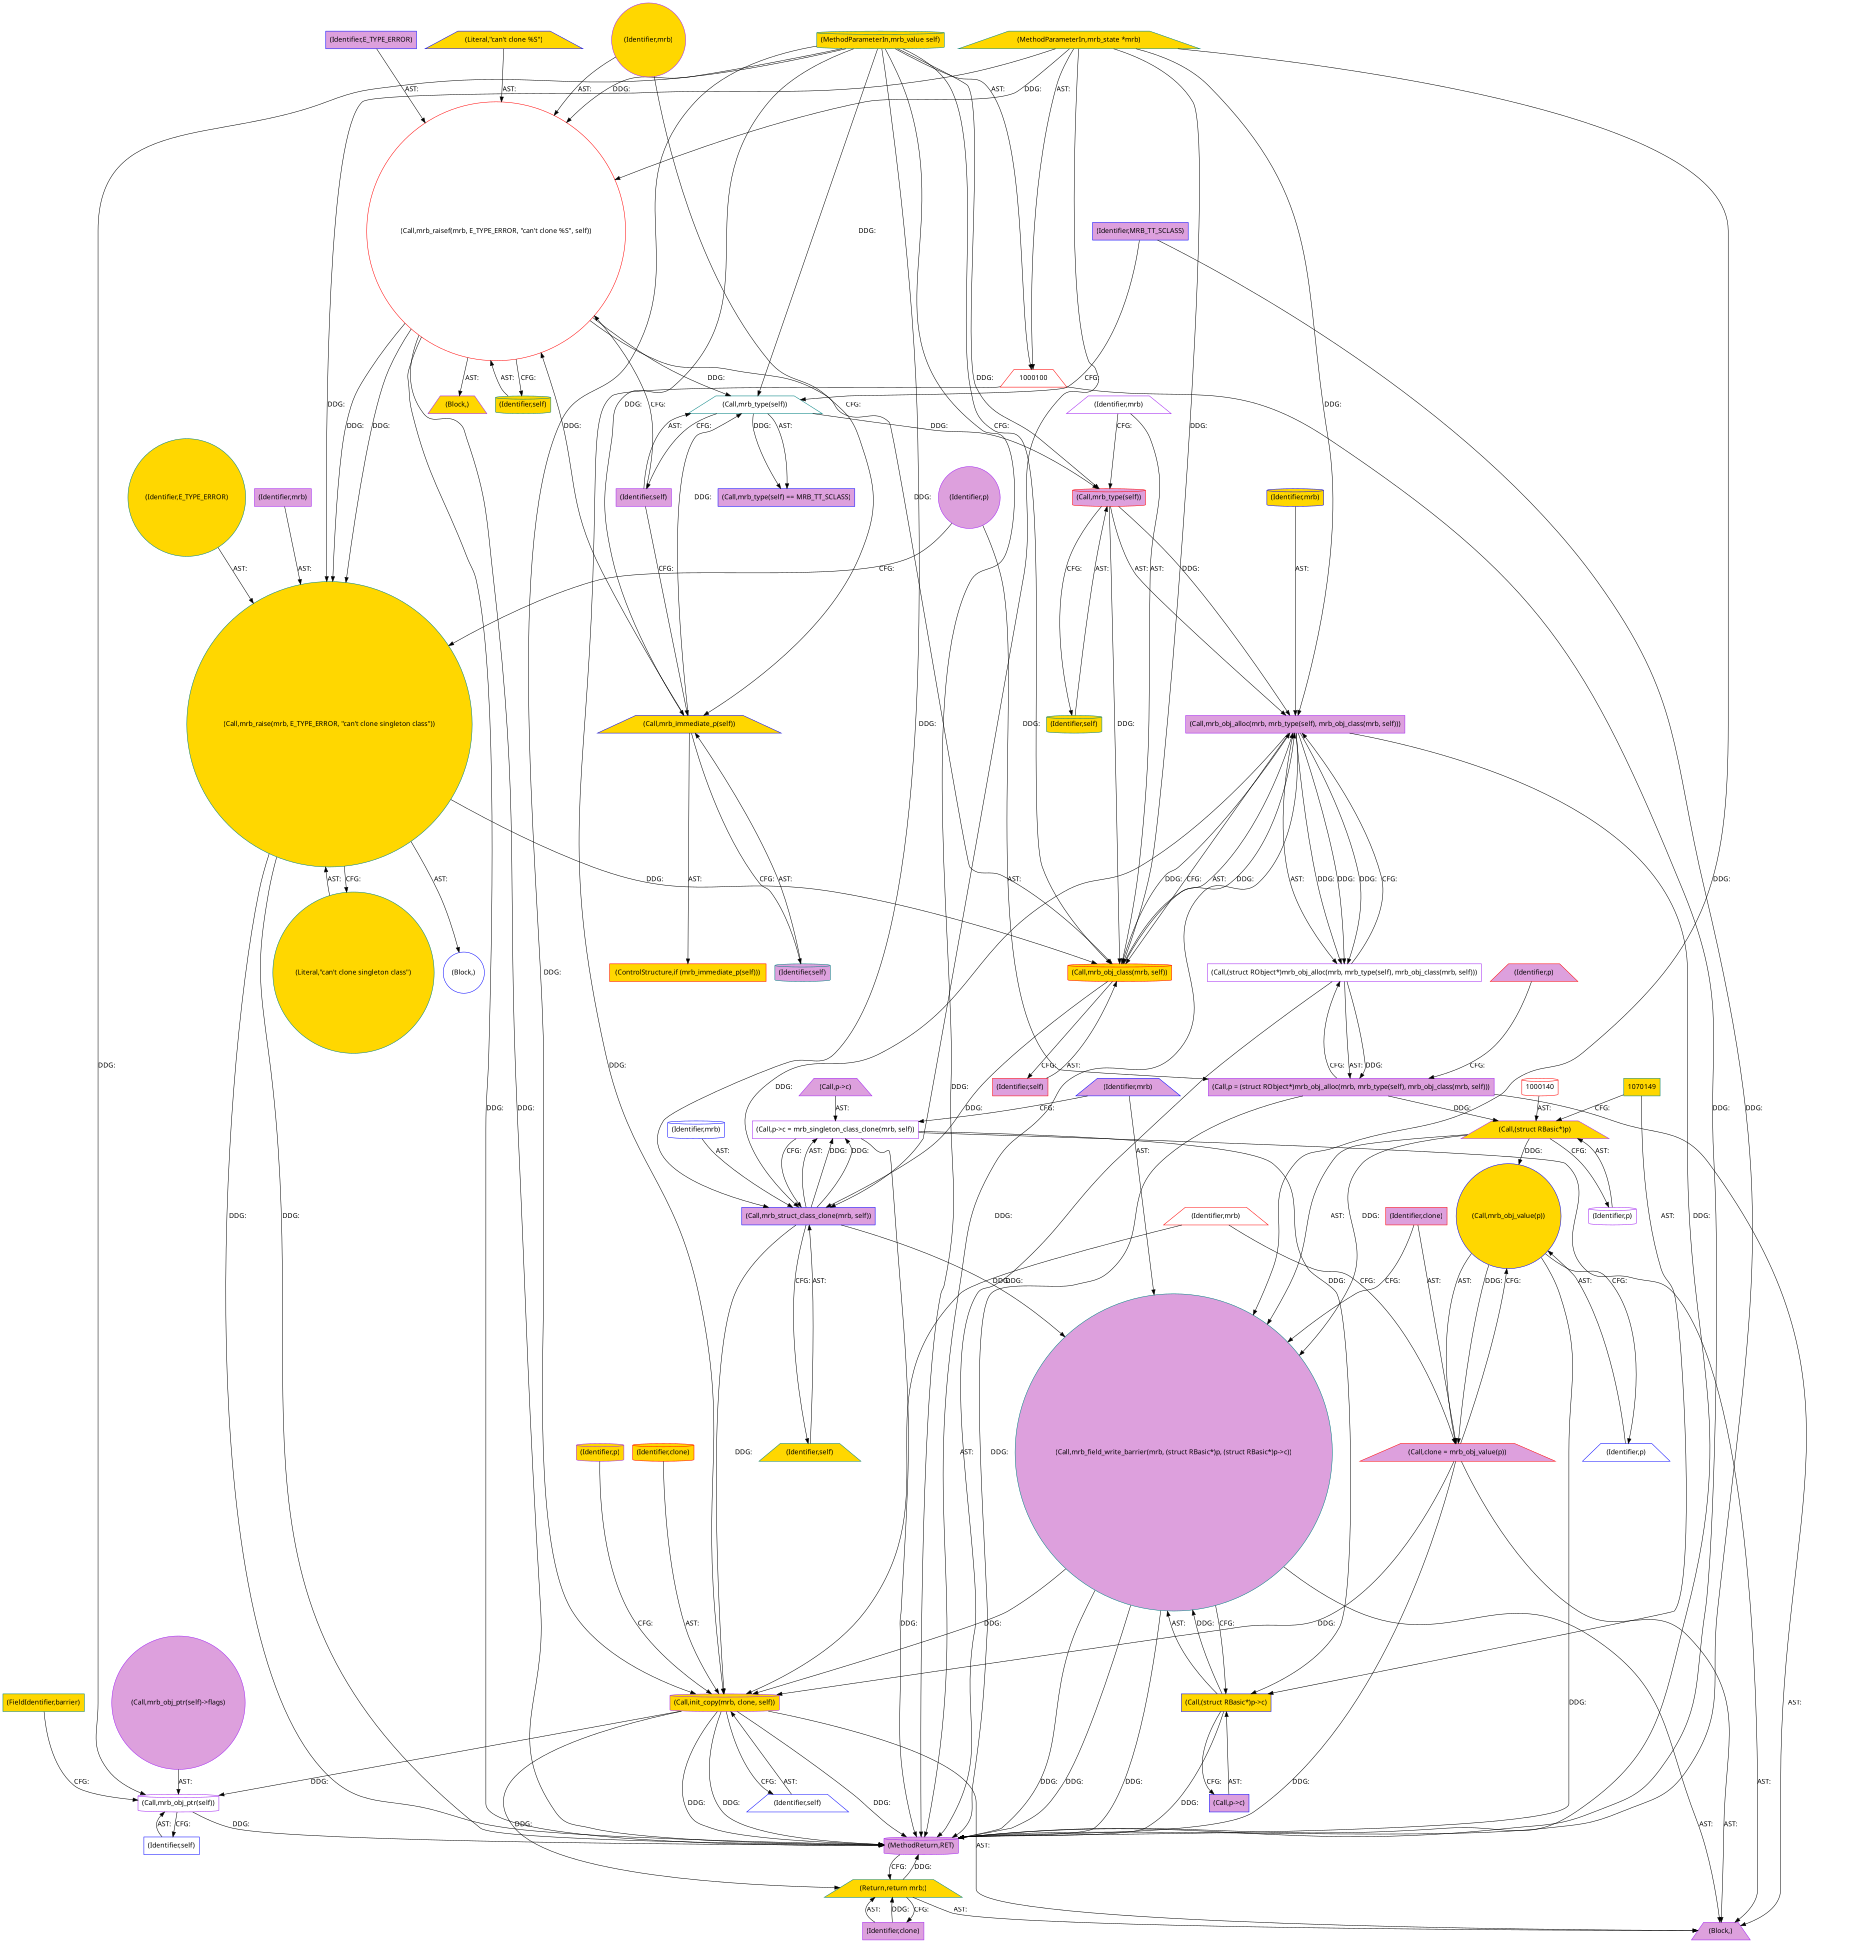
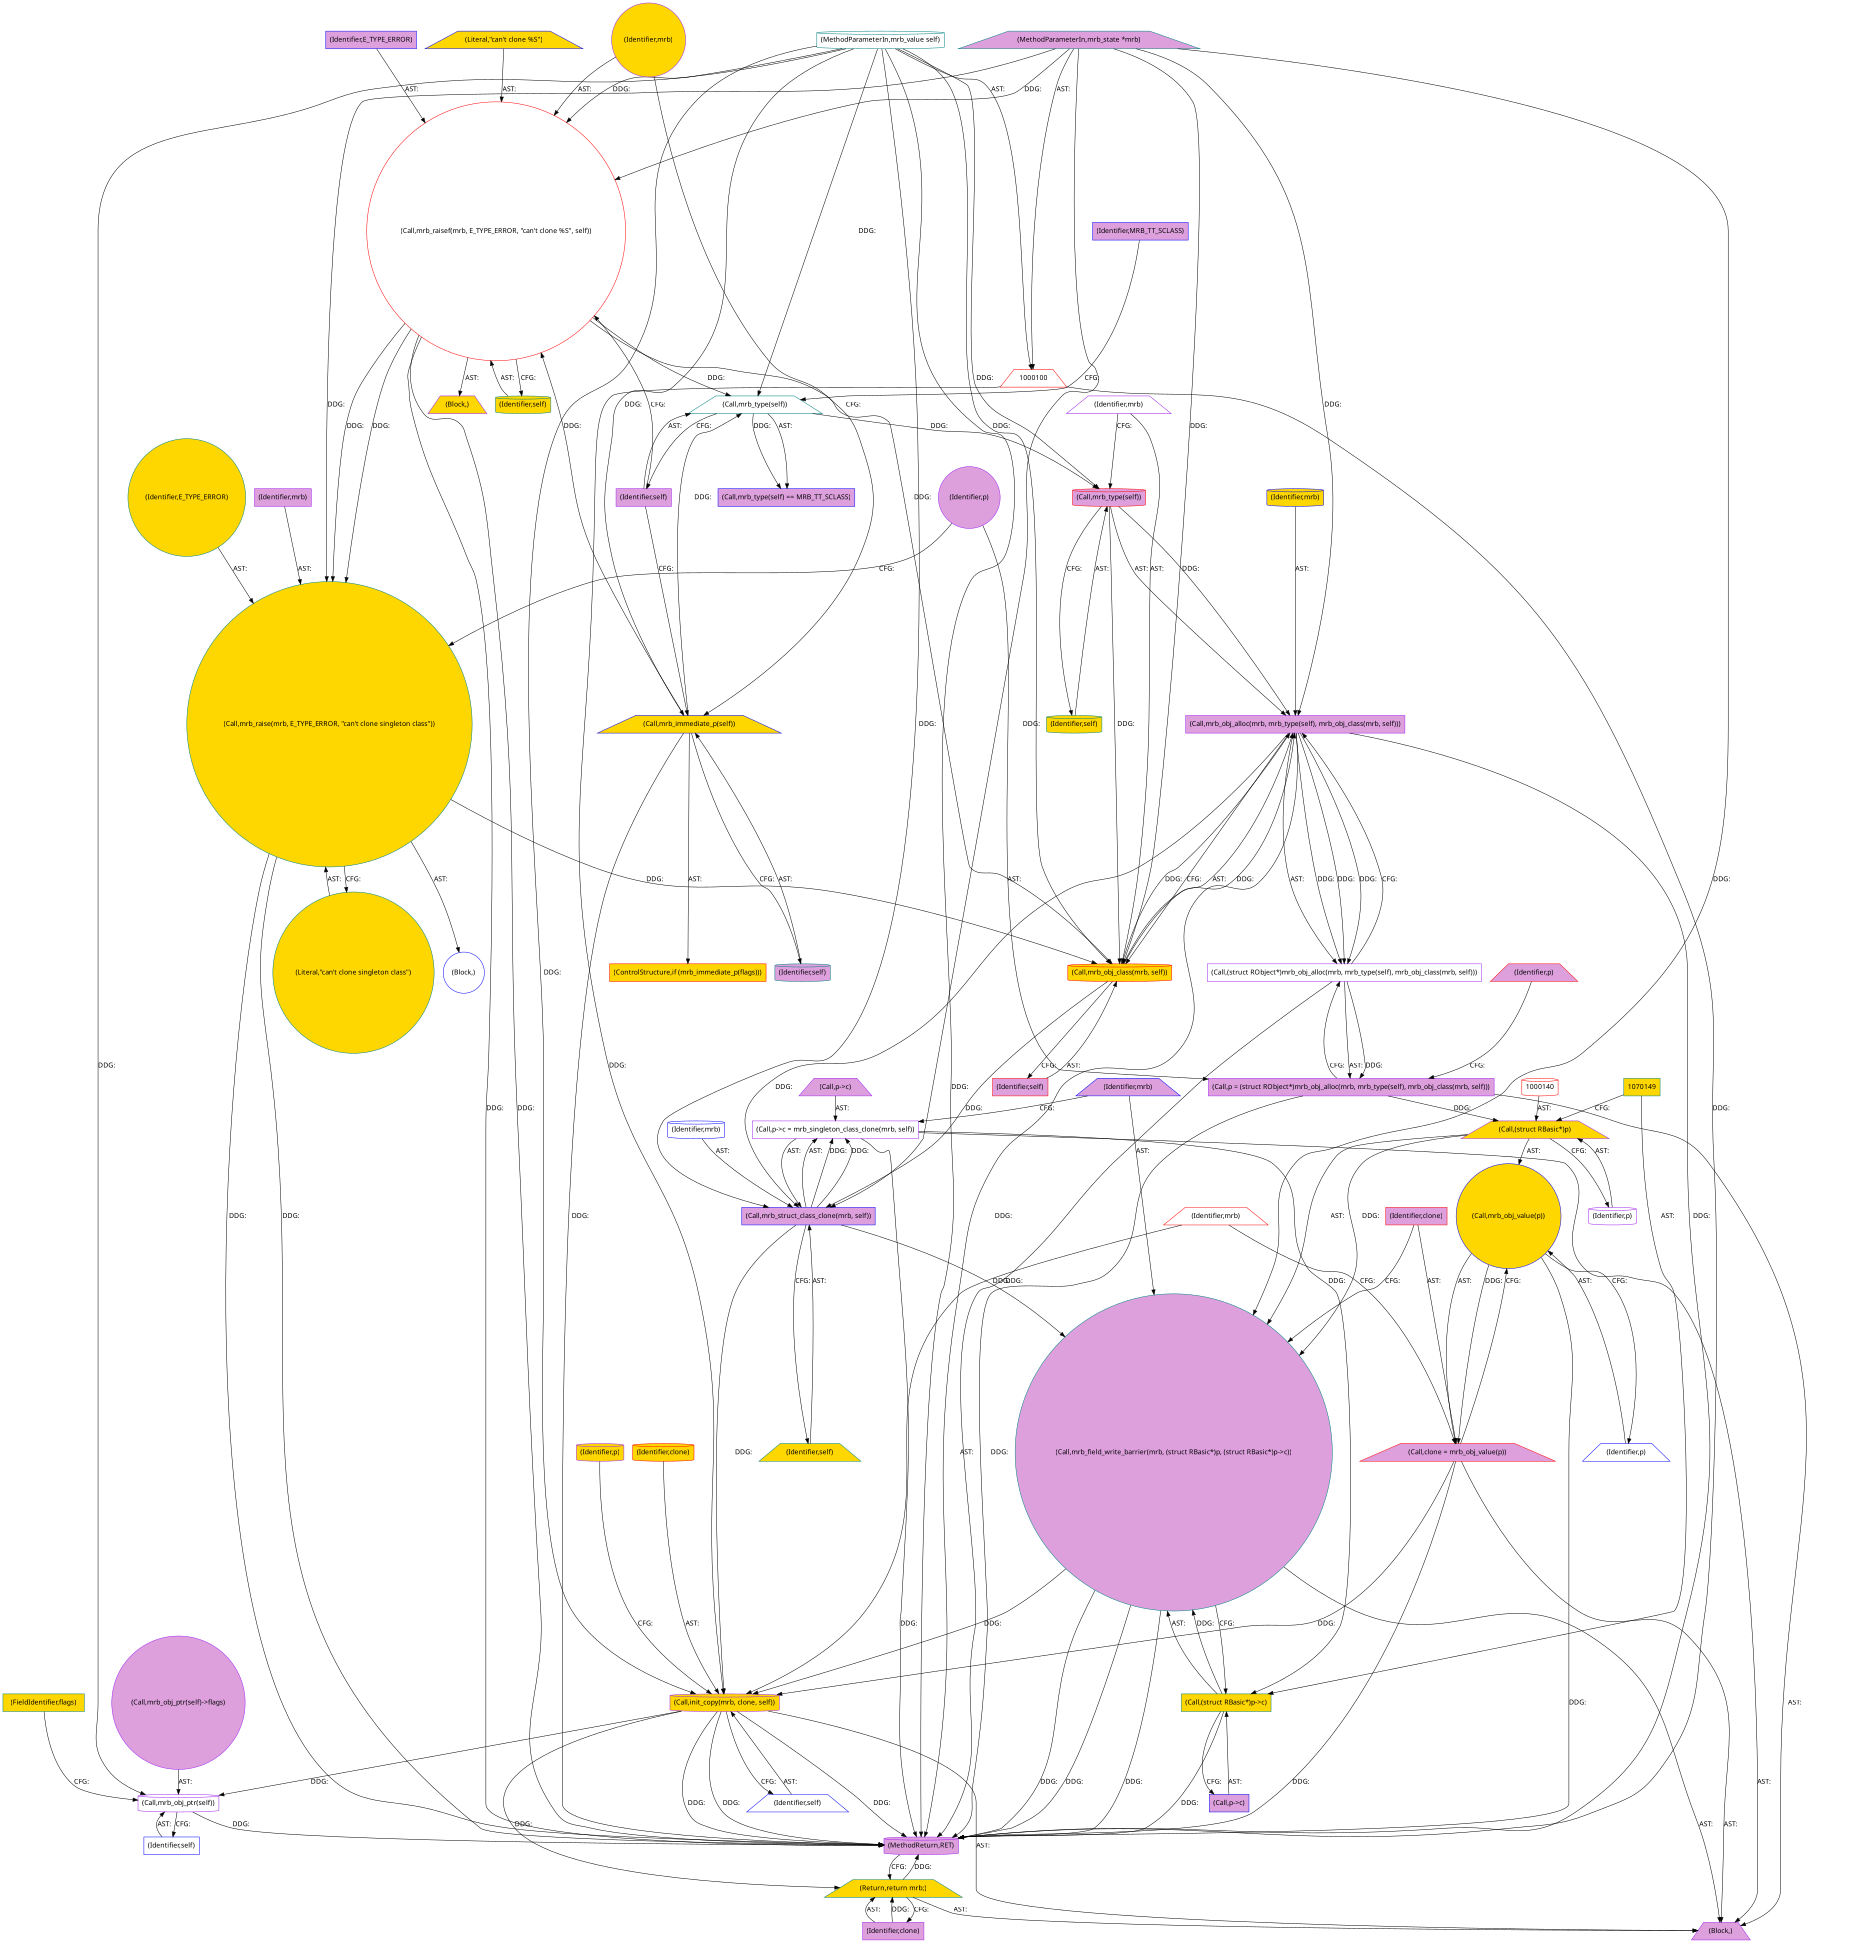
(881, 40) -> (881, 40)
(1079, 40) -> (1079, 40)
(1003, 426) -> (1003, 426)
(688, 973) -> (688, 973)
(795, 1151) -> (795, 1151)
(1535, 1151) -> (1535, 1151)
(1752, 1256) -> (563, 1420)
(44, 1703) -> (44, 1703)
(1226, 1703) -> (1226, 1703)
